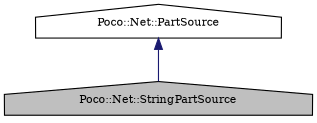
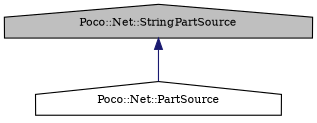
(158, 65) -> (158, 65)
